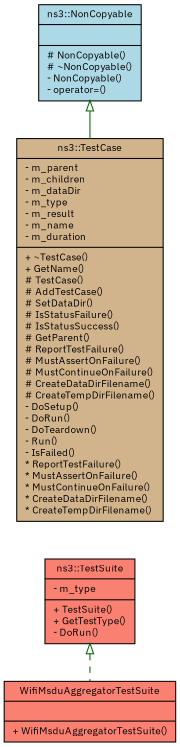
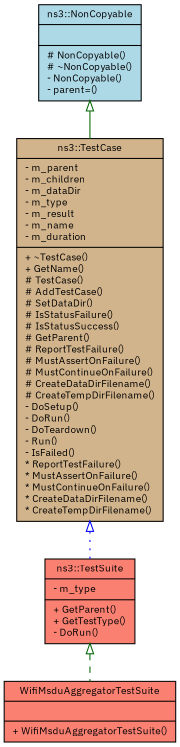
(77, 90) -> (73, 90)
none -> (90, 545)
(83, 610) -> (85, 610)
